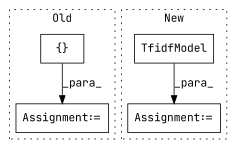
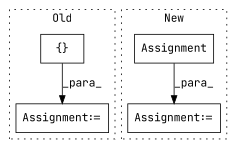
(174, 49) -> (174, 49)
